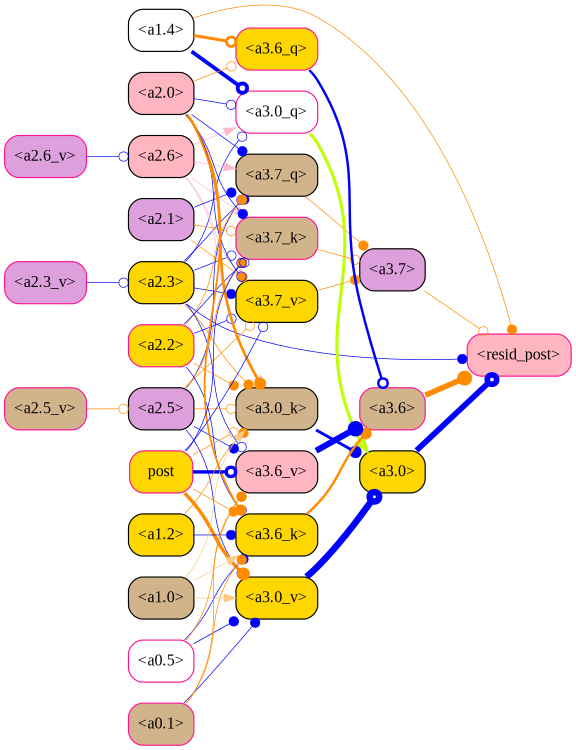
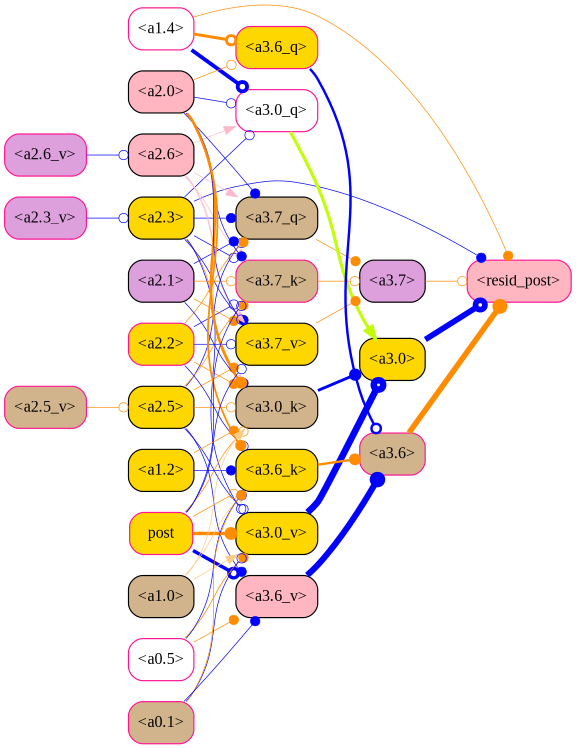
(161, 30) -> (161, 29)
none -> (212, 341)
(228, 347) -> (212, 380)
(213, 373) -> (213, 372)
(161, 409) -> (161, 407)
(211, 499) -> (205, 510)
(213, 602) -> (219, 664)
(205, 638) -> (212, 600)
(219, 665) -> (213, 632)
